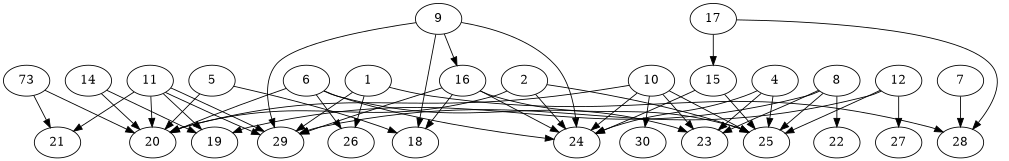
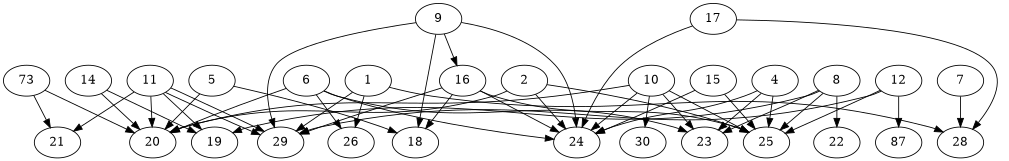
(713, 46) -> (627, 60)
(899, 142) -> (899, 142)
